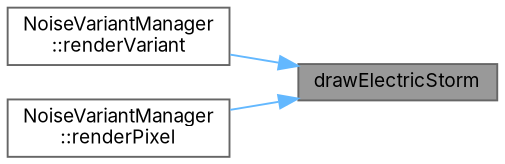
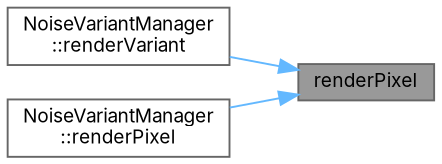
(398, 82) -> (366, 82)
